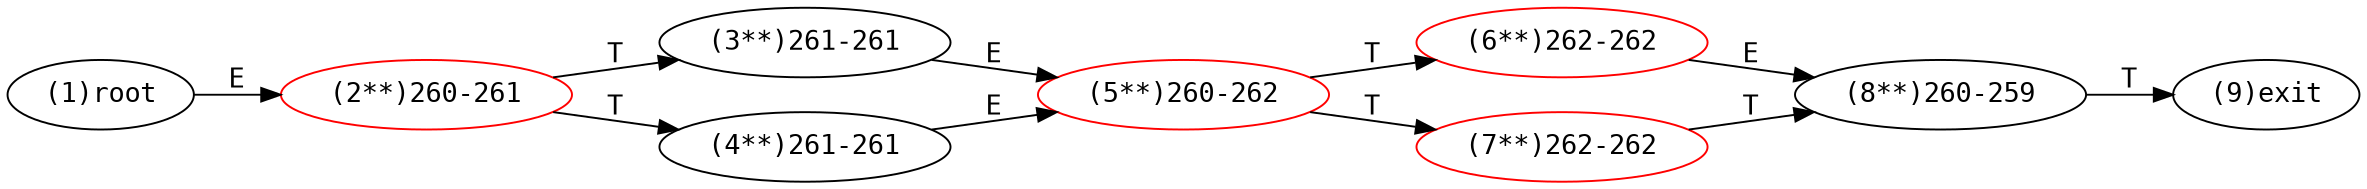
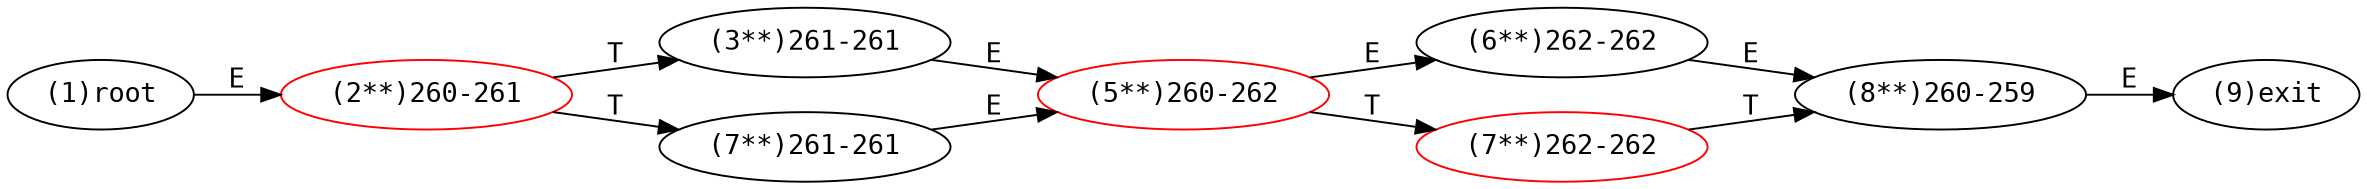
(1562, 43) -> (1562, 43)
(1373, 55) -> (1373, 55)
(2130, 80) -> (2130, 80)
(805, 147) -> (805, 147)
